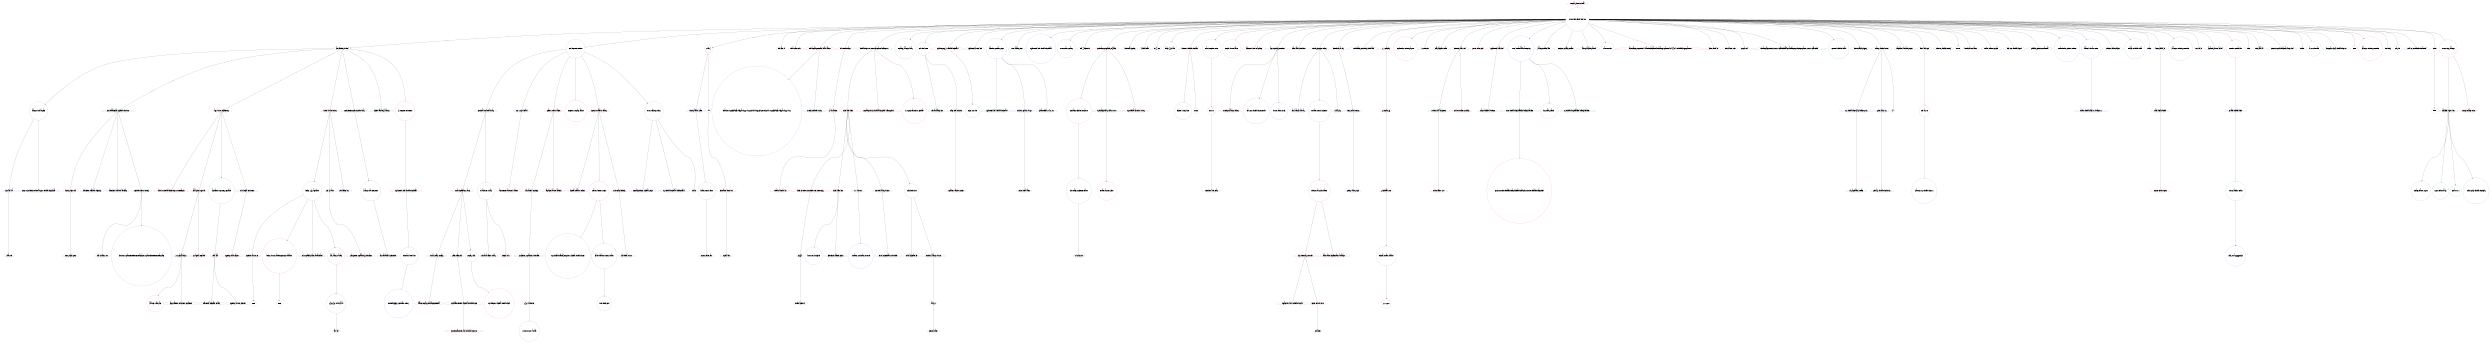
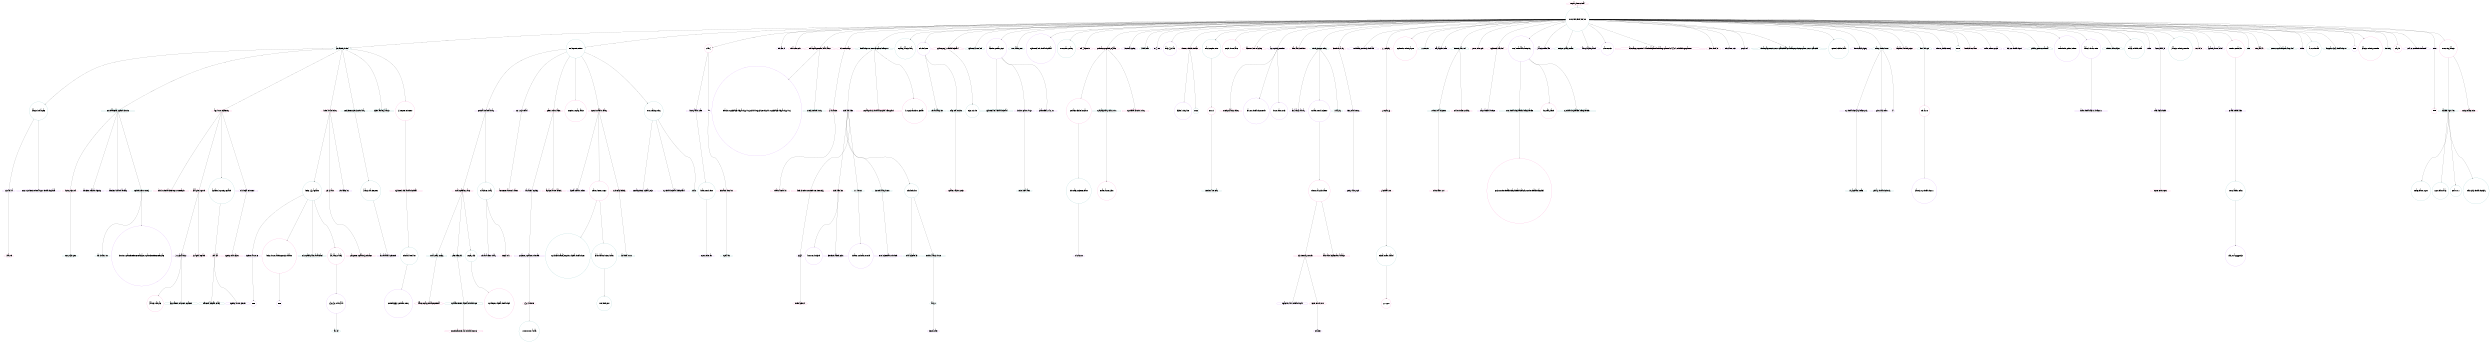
(1882, 111) -> (1882, 111)
